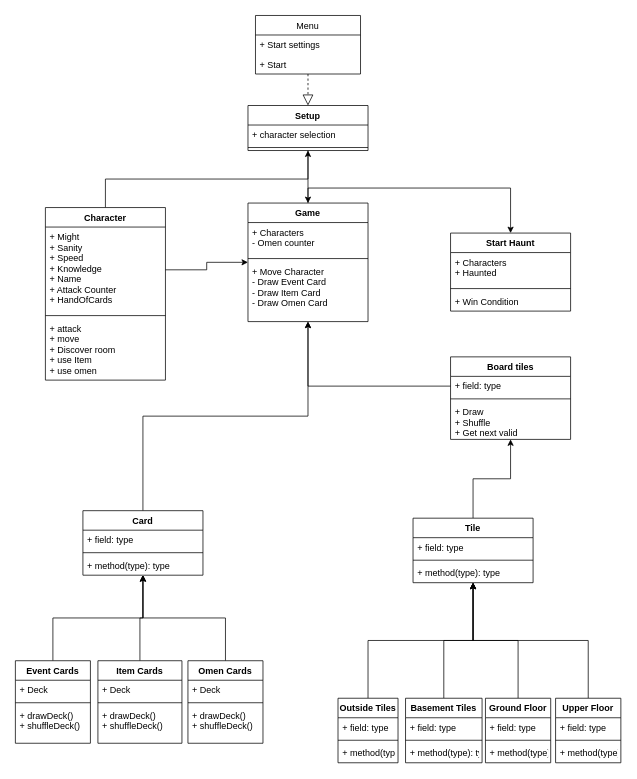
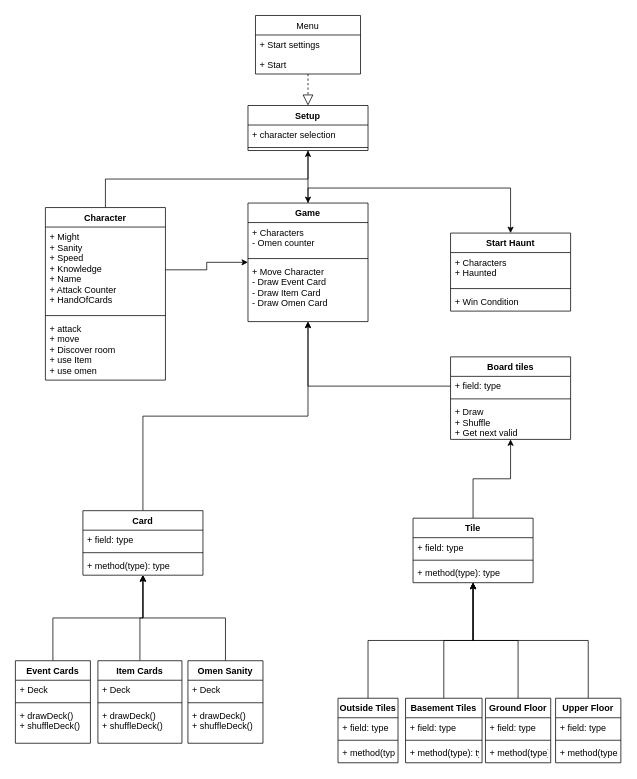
(225, 671) -> (225, 671)
